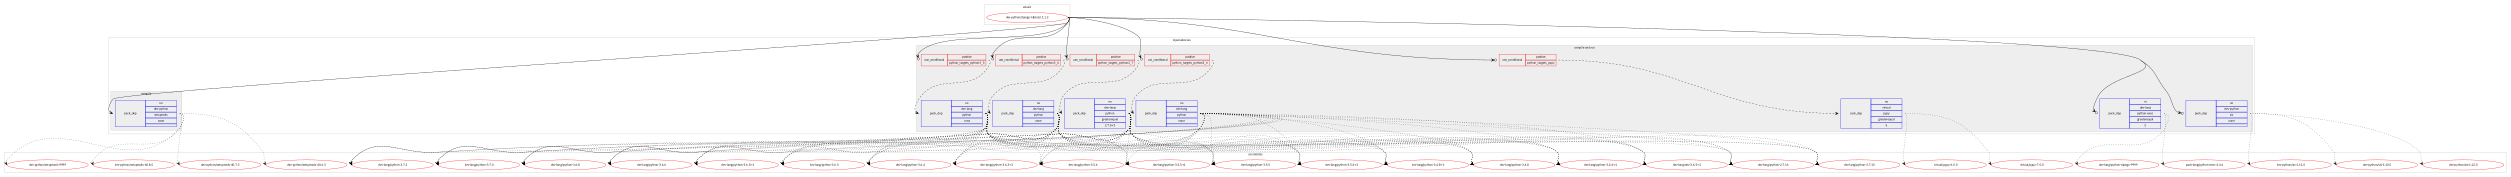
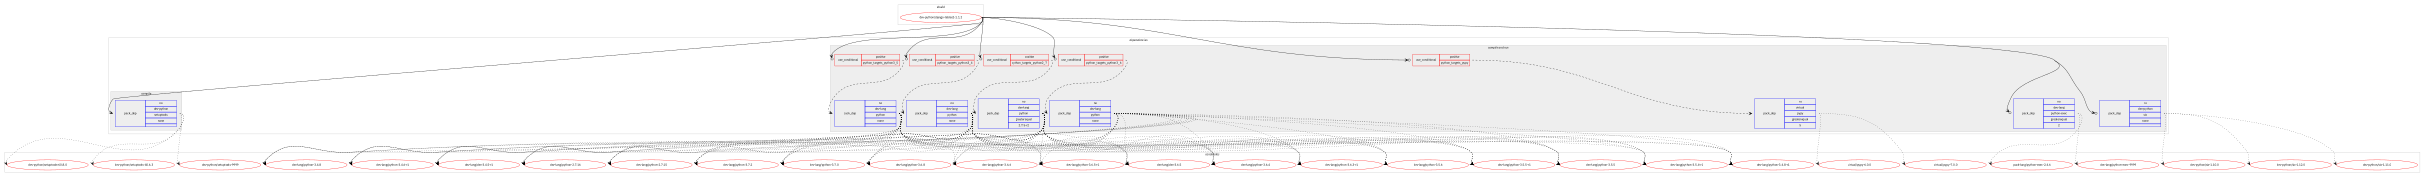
(220, 165) -> none
(824, 165) -> (1169, 165)
(2118, 165) -> (2118, 165)
